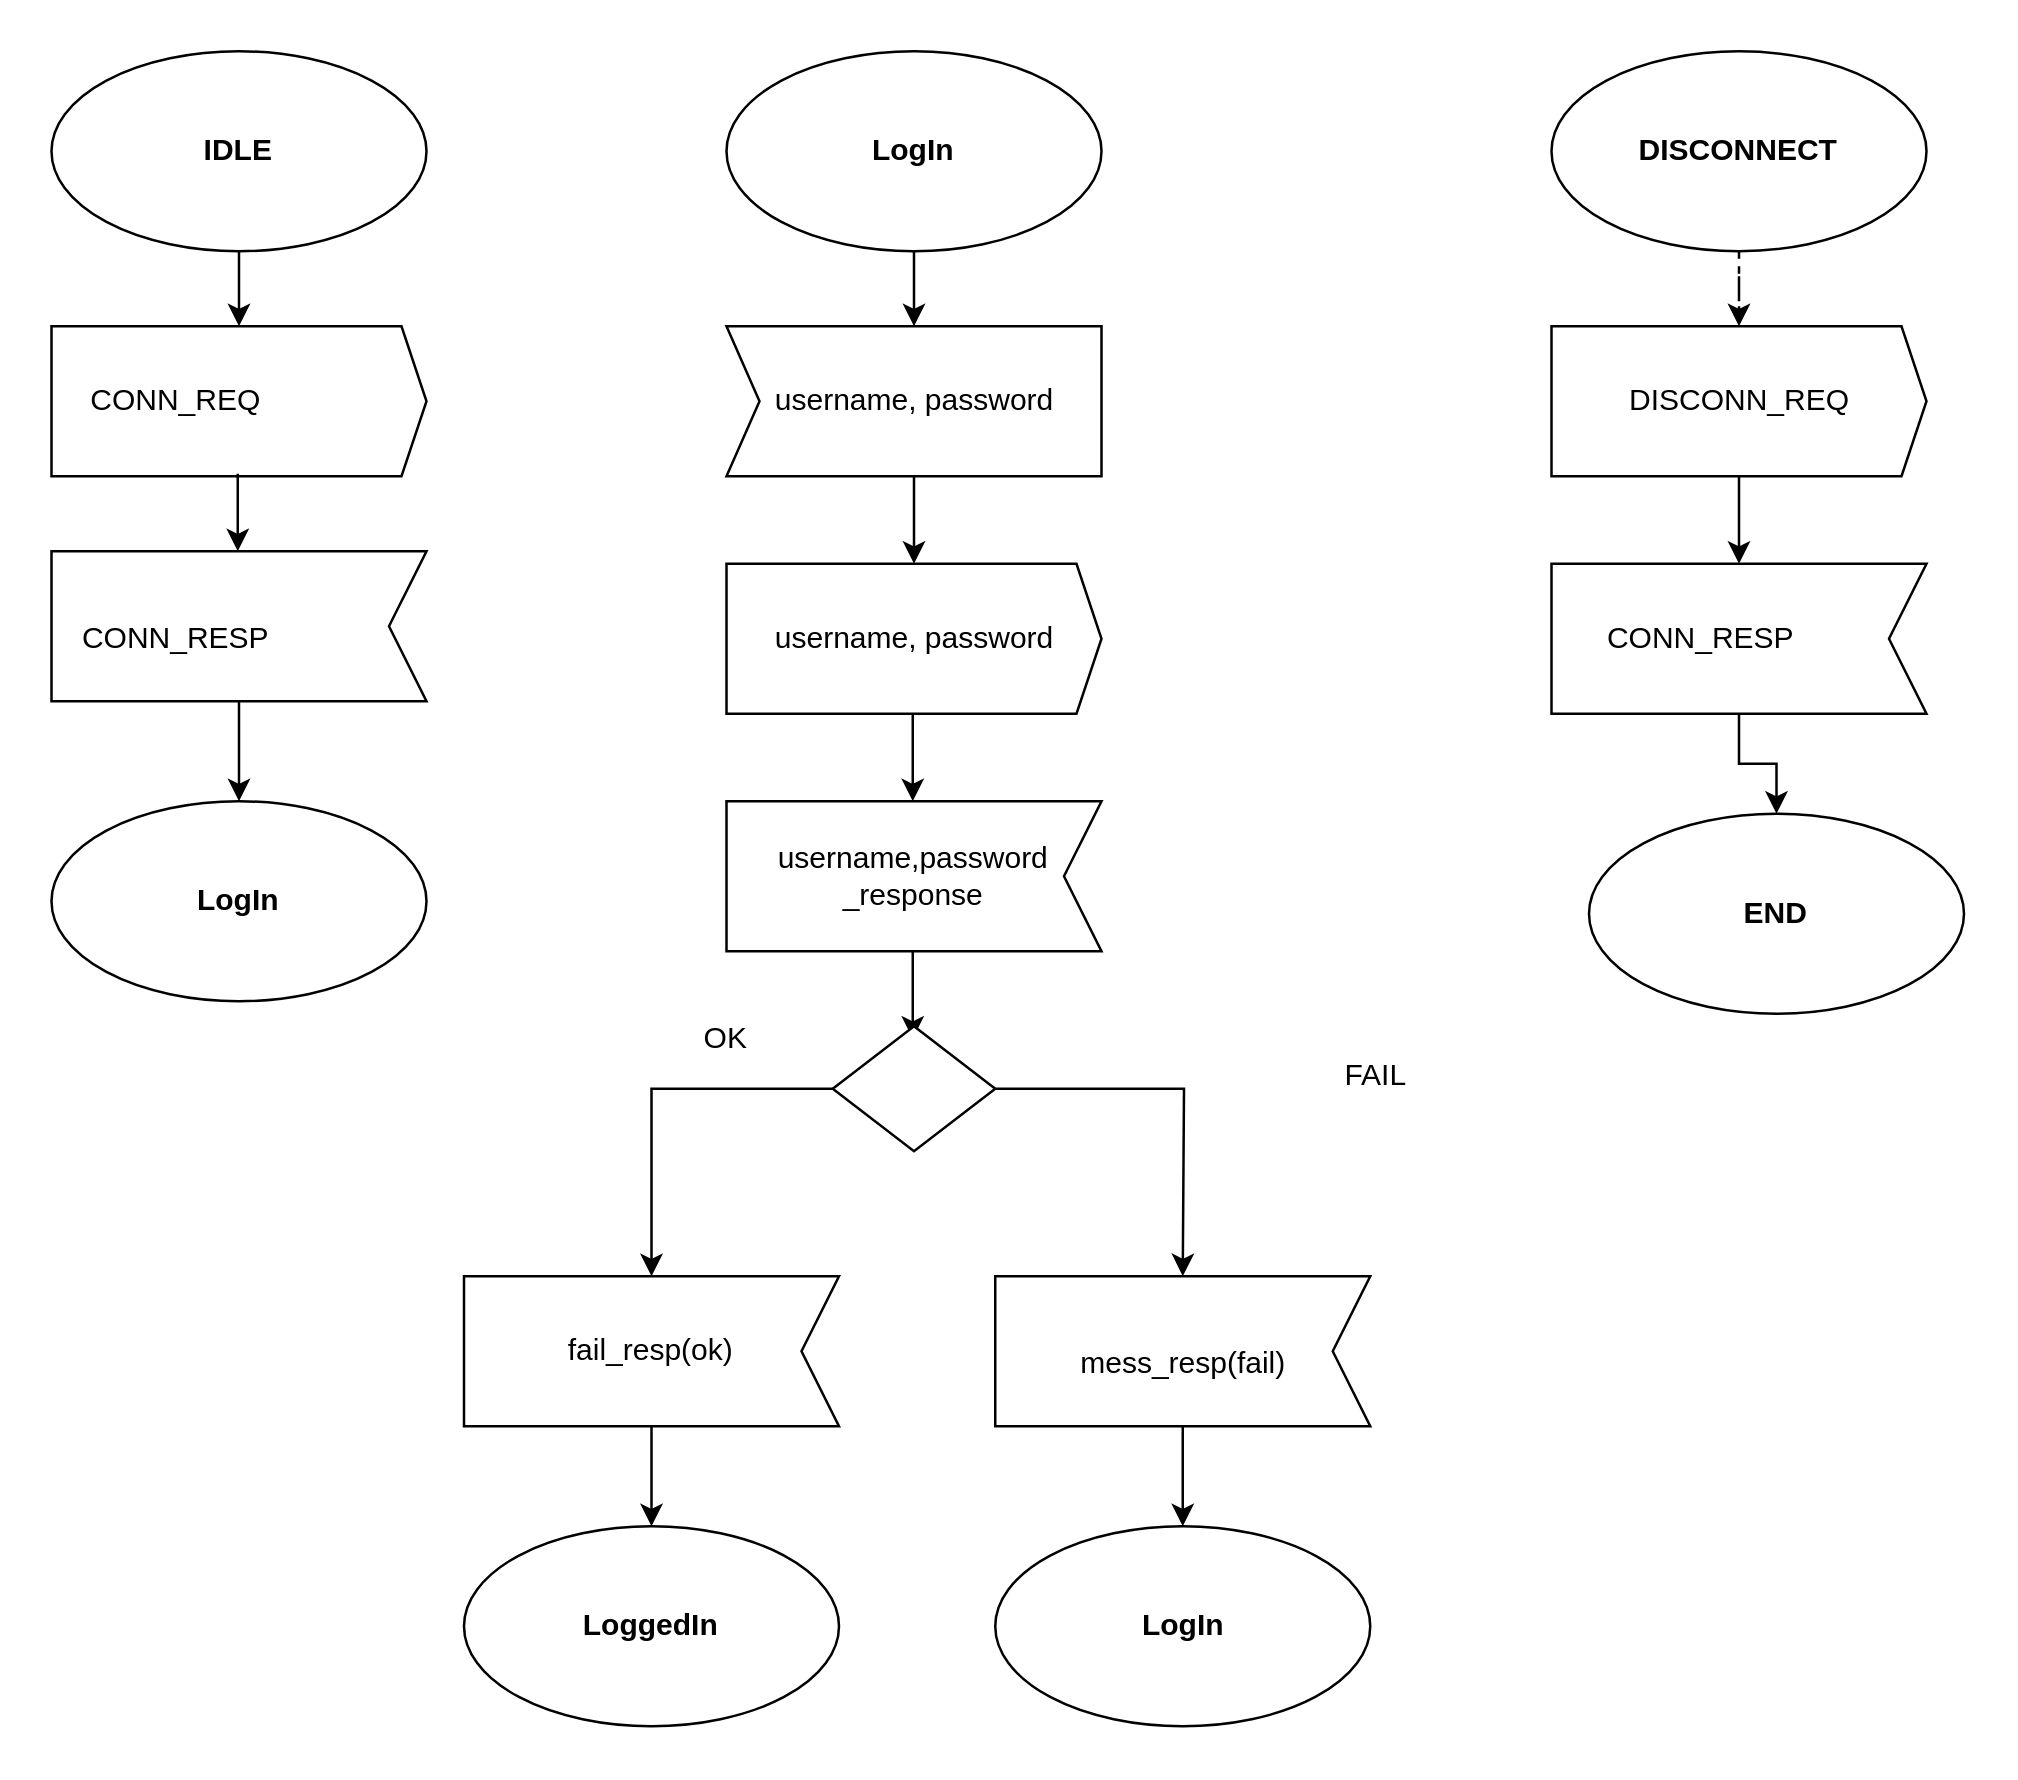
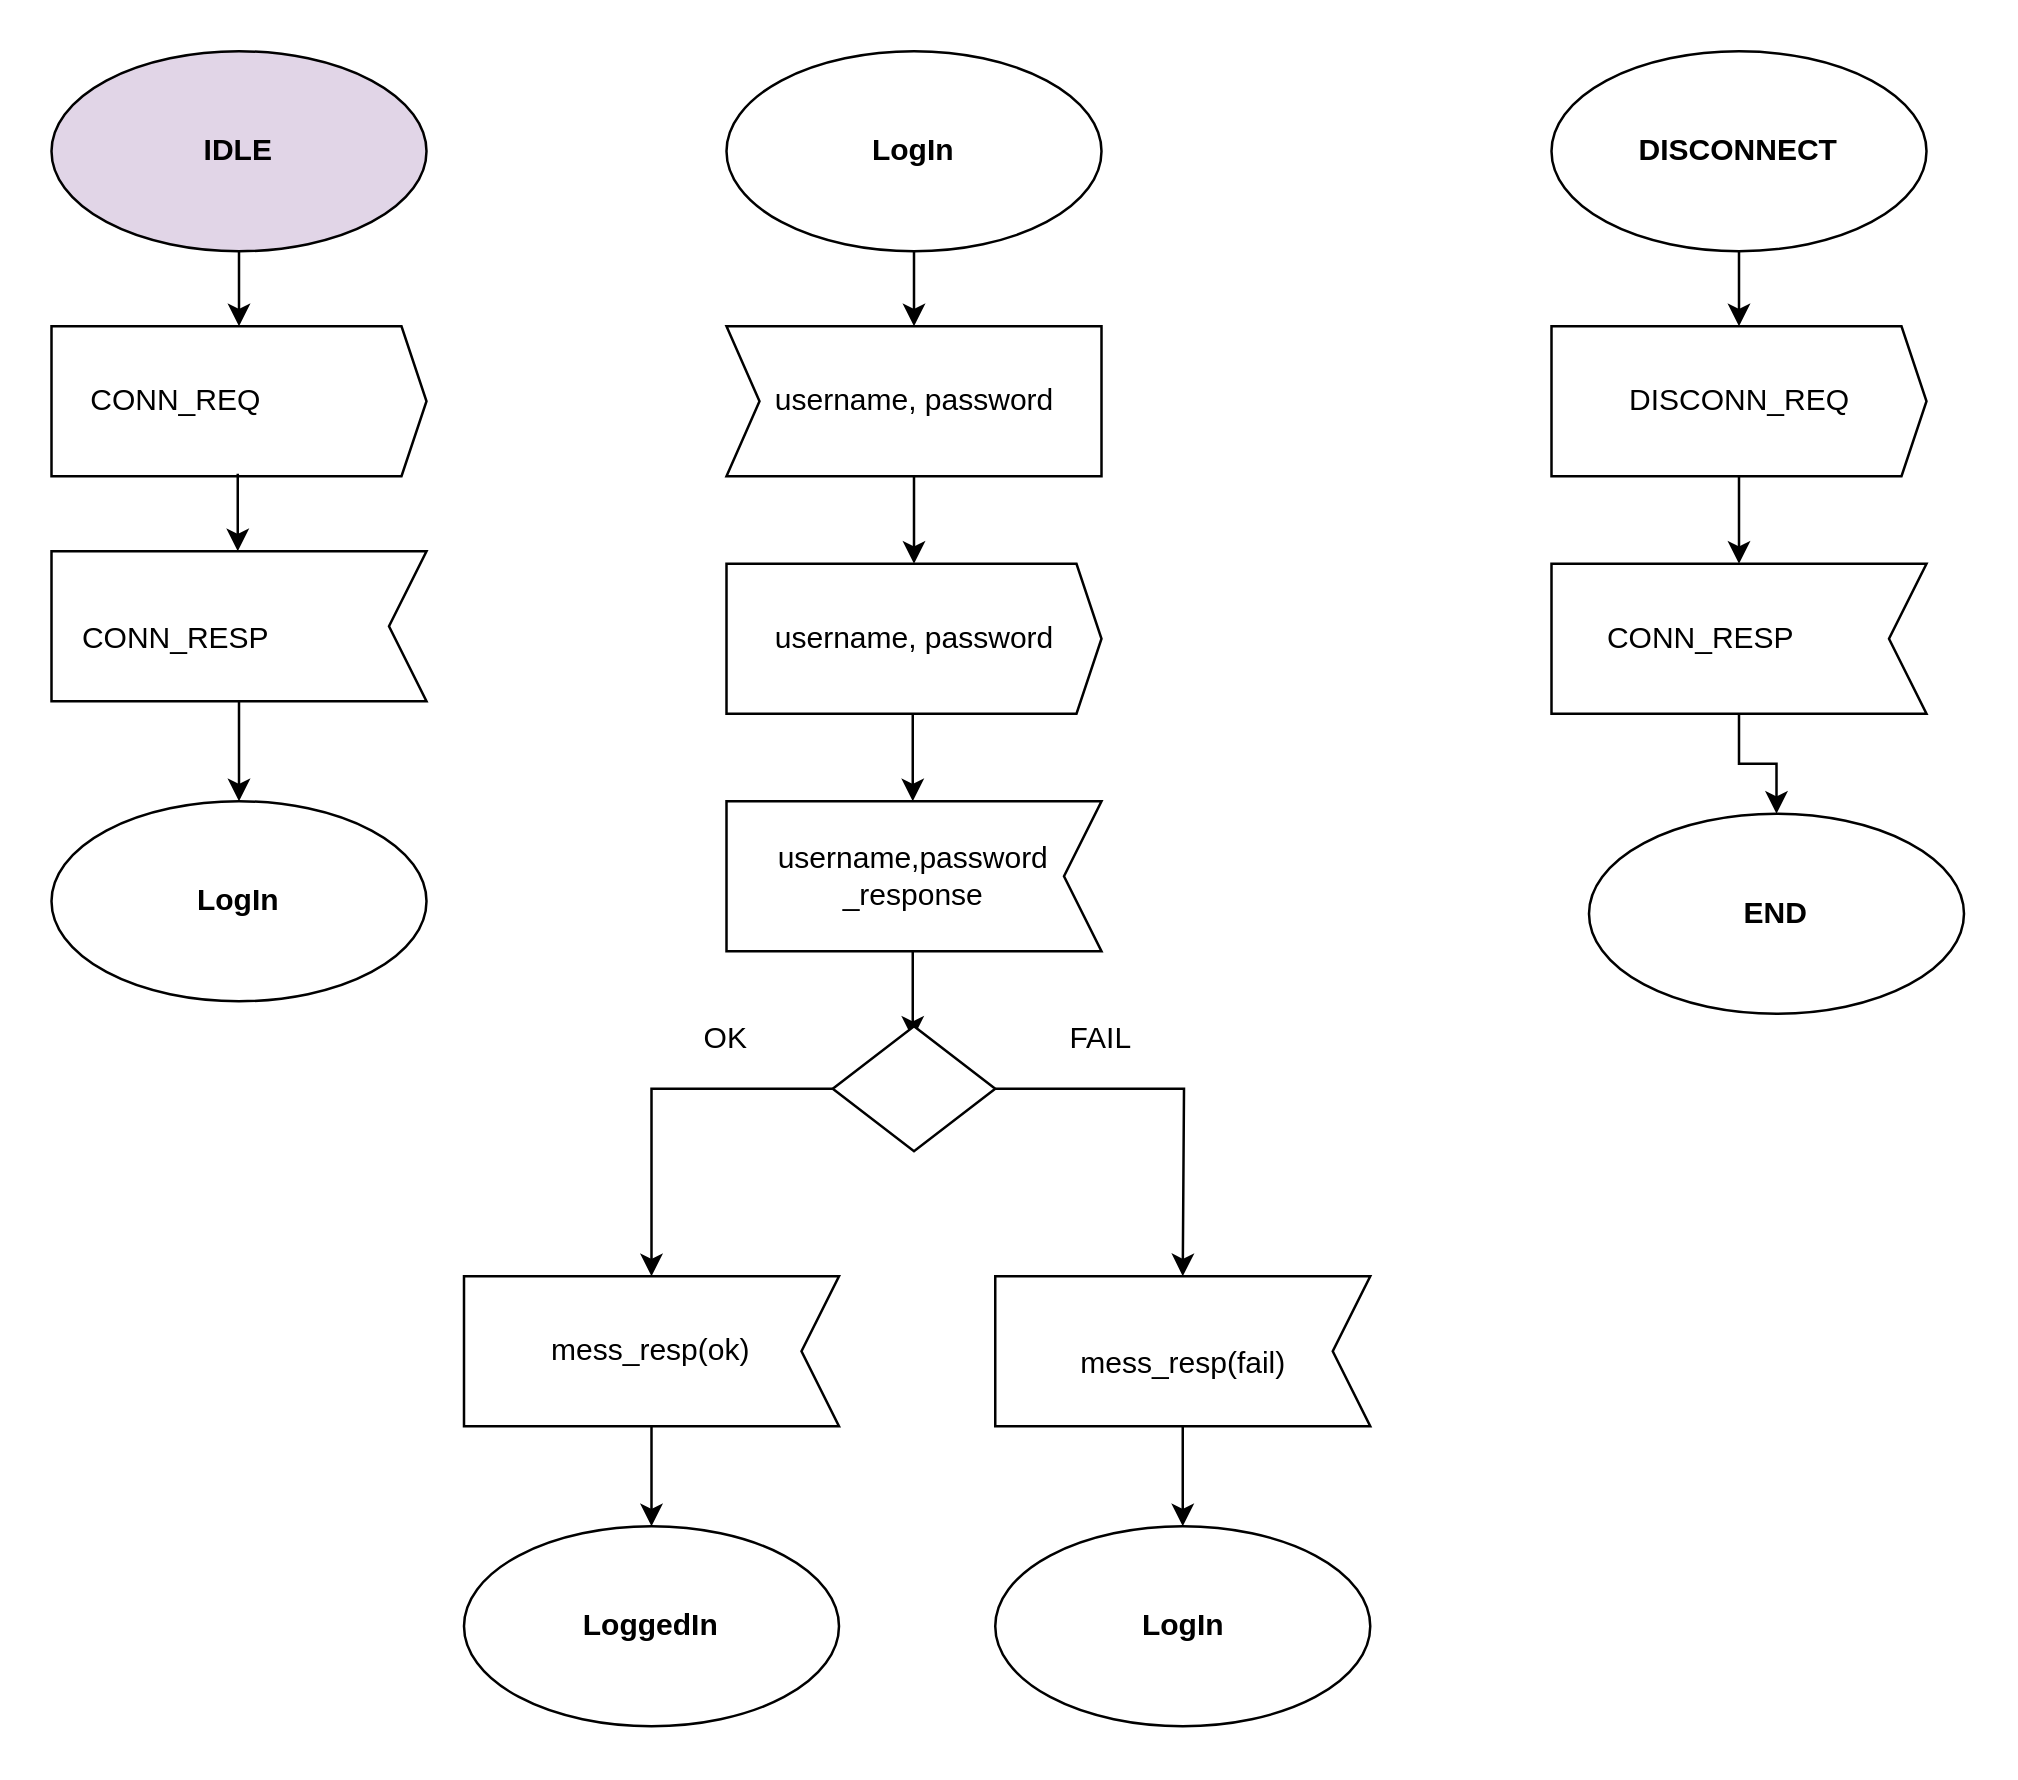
(239, 151) -> (239, 151)
(1739, 267) -> (1739, 267)
(1376, 1076) -> (1101, 1039)
(651, 1351) -> (651, 1351)
